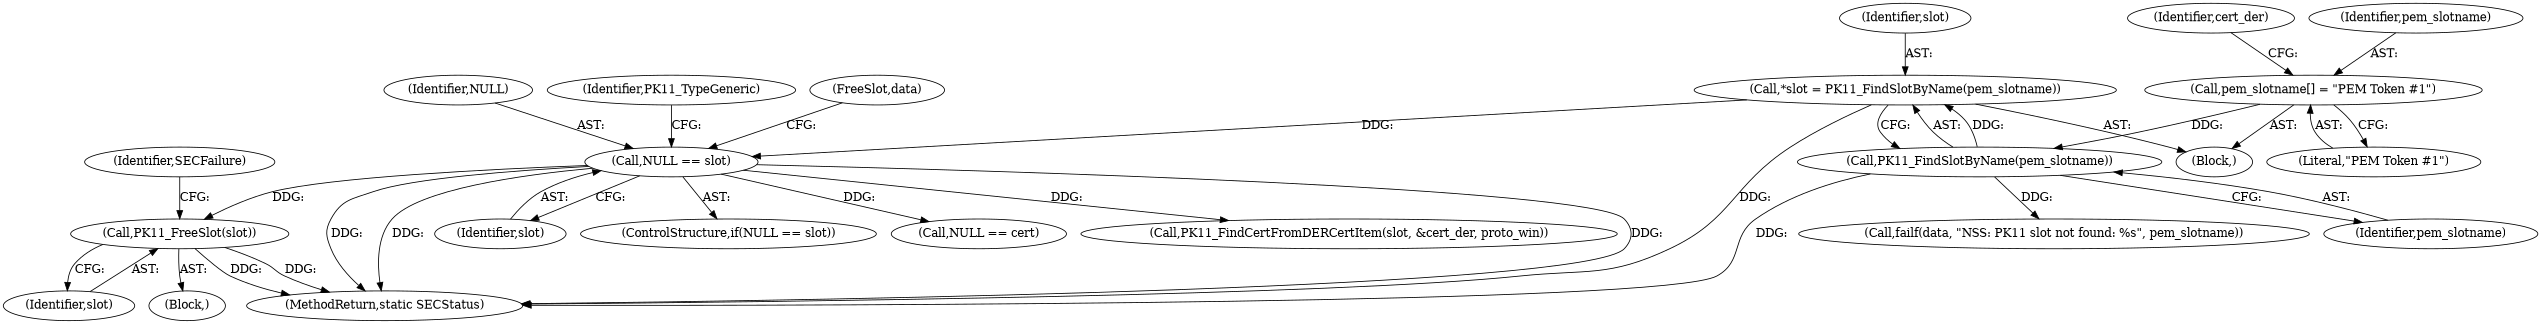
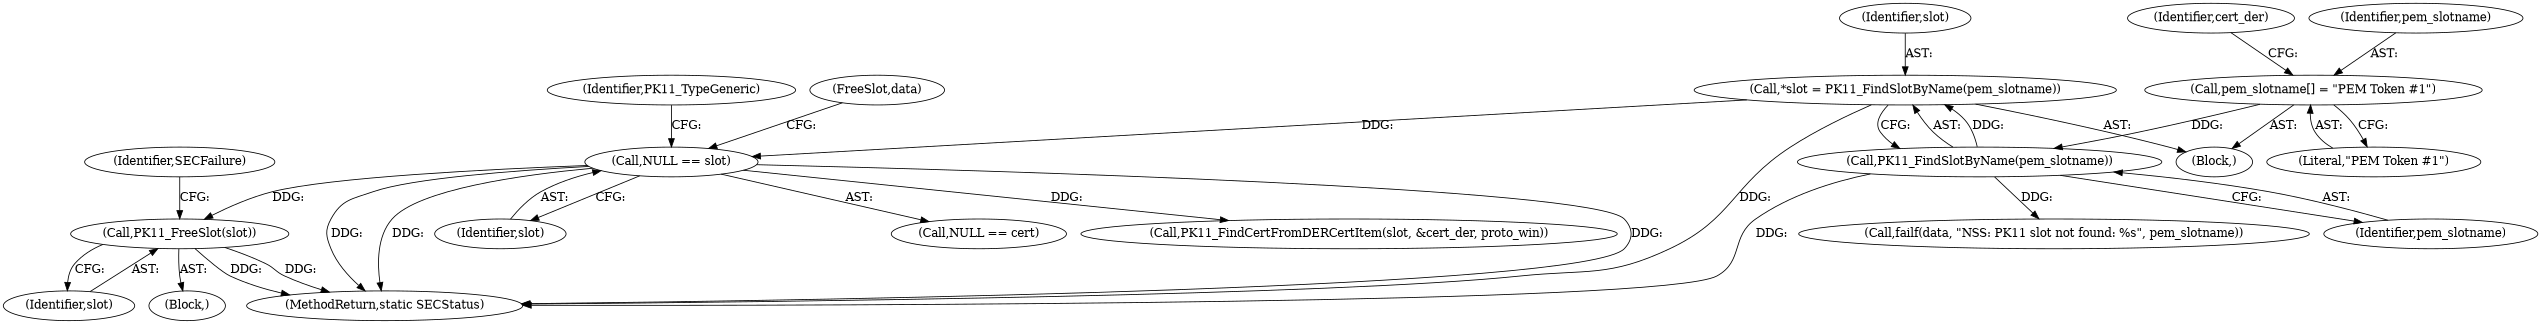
(458, 90) -> none
(861, 198) -> (861, 198)
(728, 234) -> none
